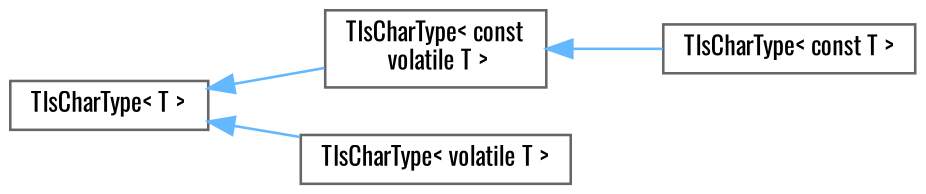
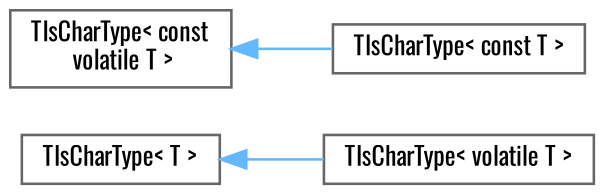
(279, 76) -> none
